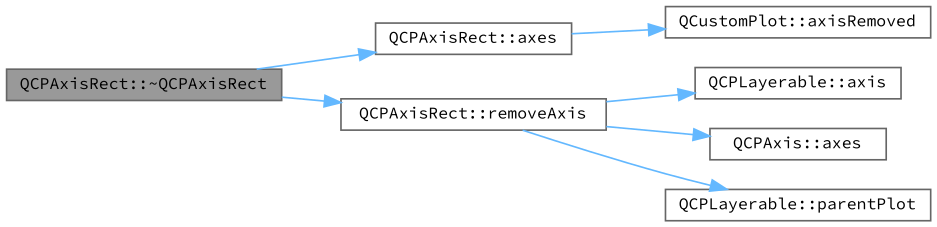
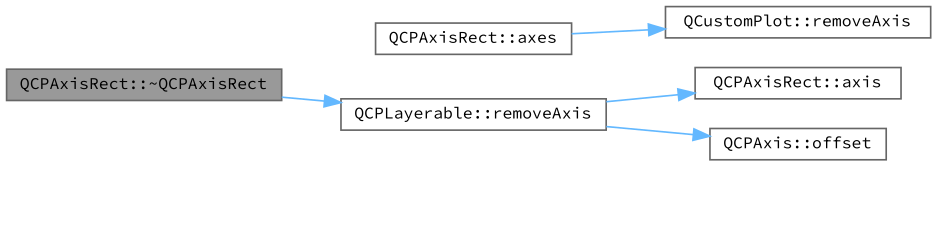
(798, 22) -> (798, 22)
(308, 62) -> none
(798, 83) -> (798, 83)
(474, 114) -> (474, 114)
(798, 144) -> (798, 144)
(798, 205) -> none
